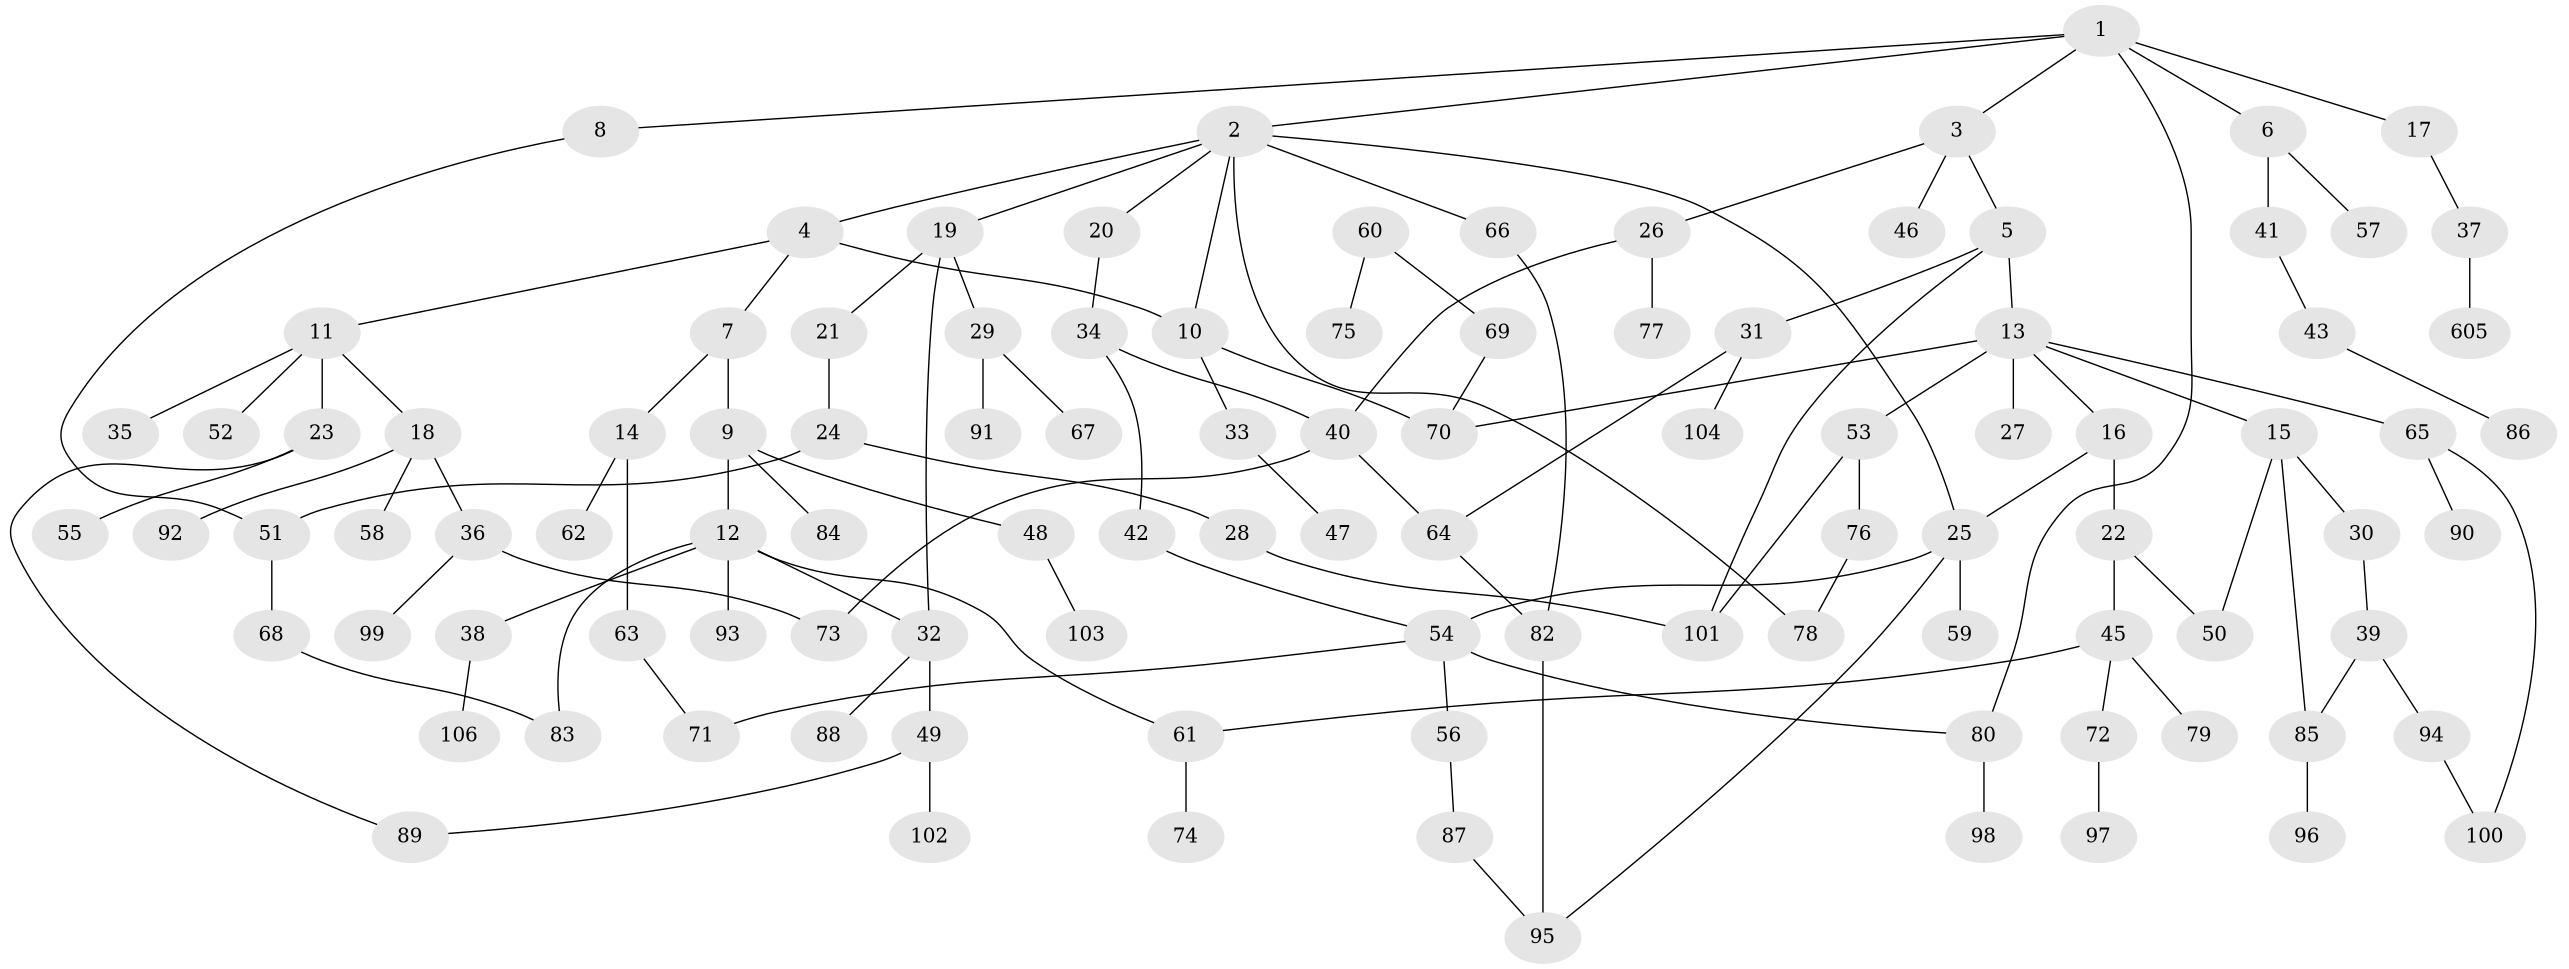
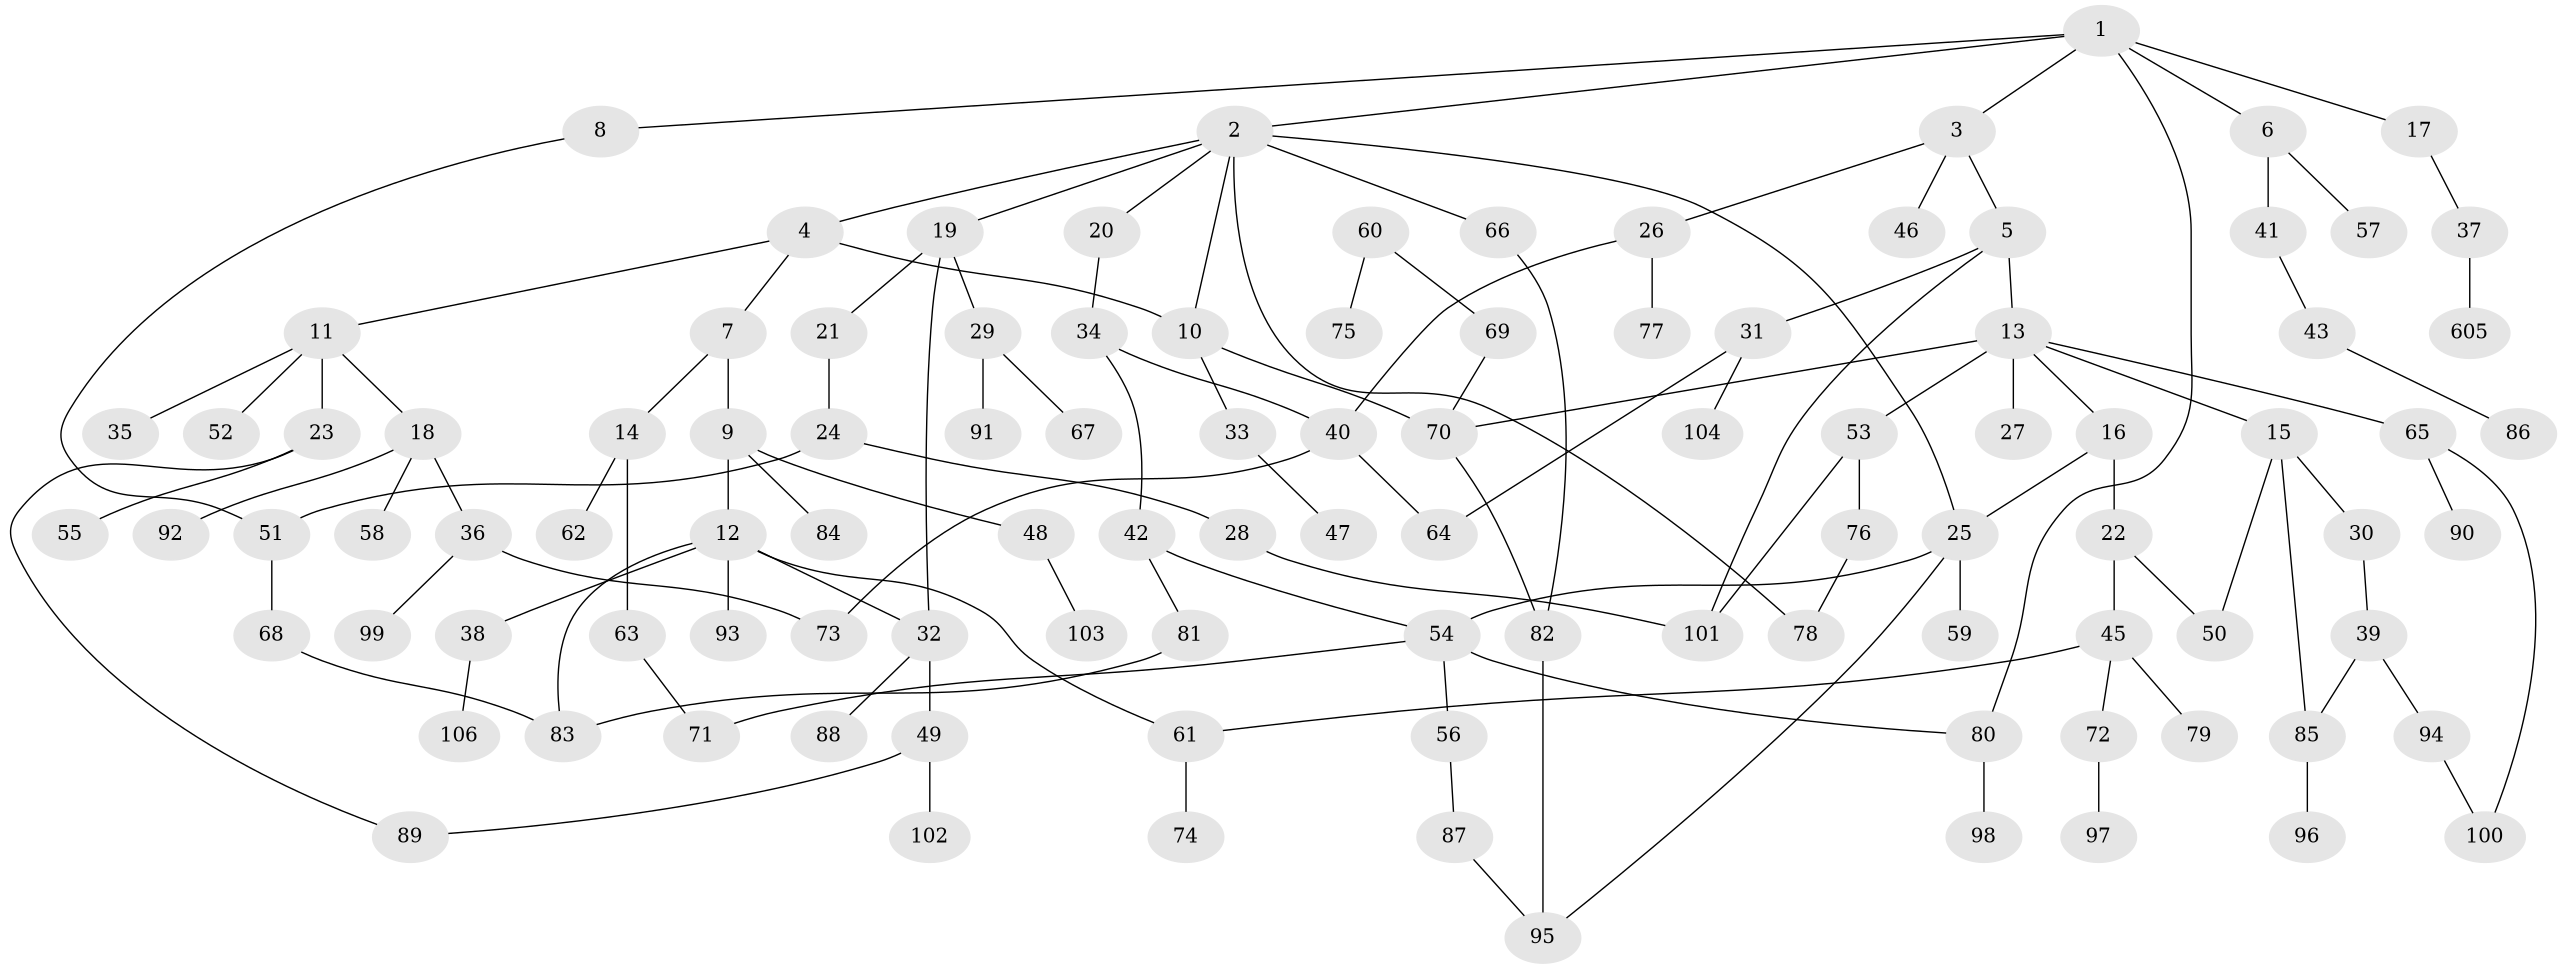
(1491, 585) -> (1501, 531)
none -> (1190, 636)
